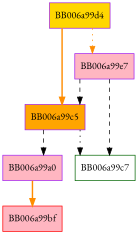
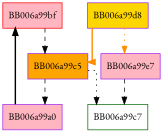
(80, 16) -> (118, 16)
(80, 88) -> (45, 37)
(32, 190) -> (15, 70)
